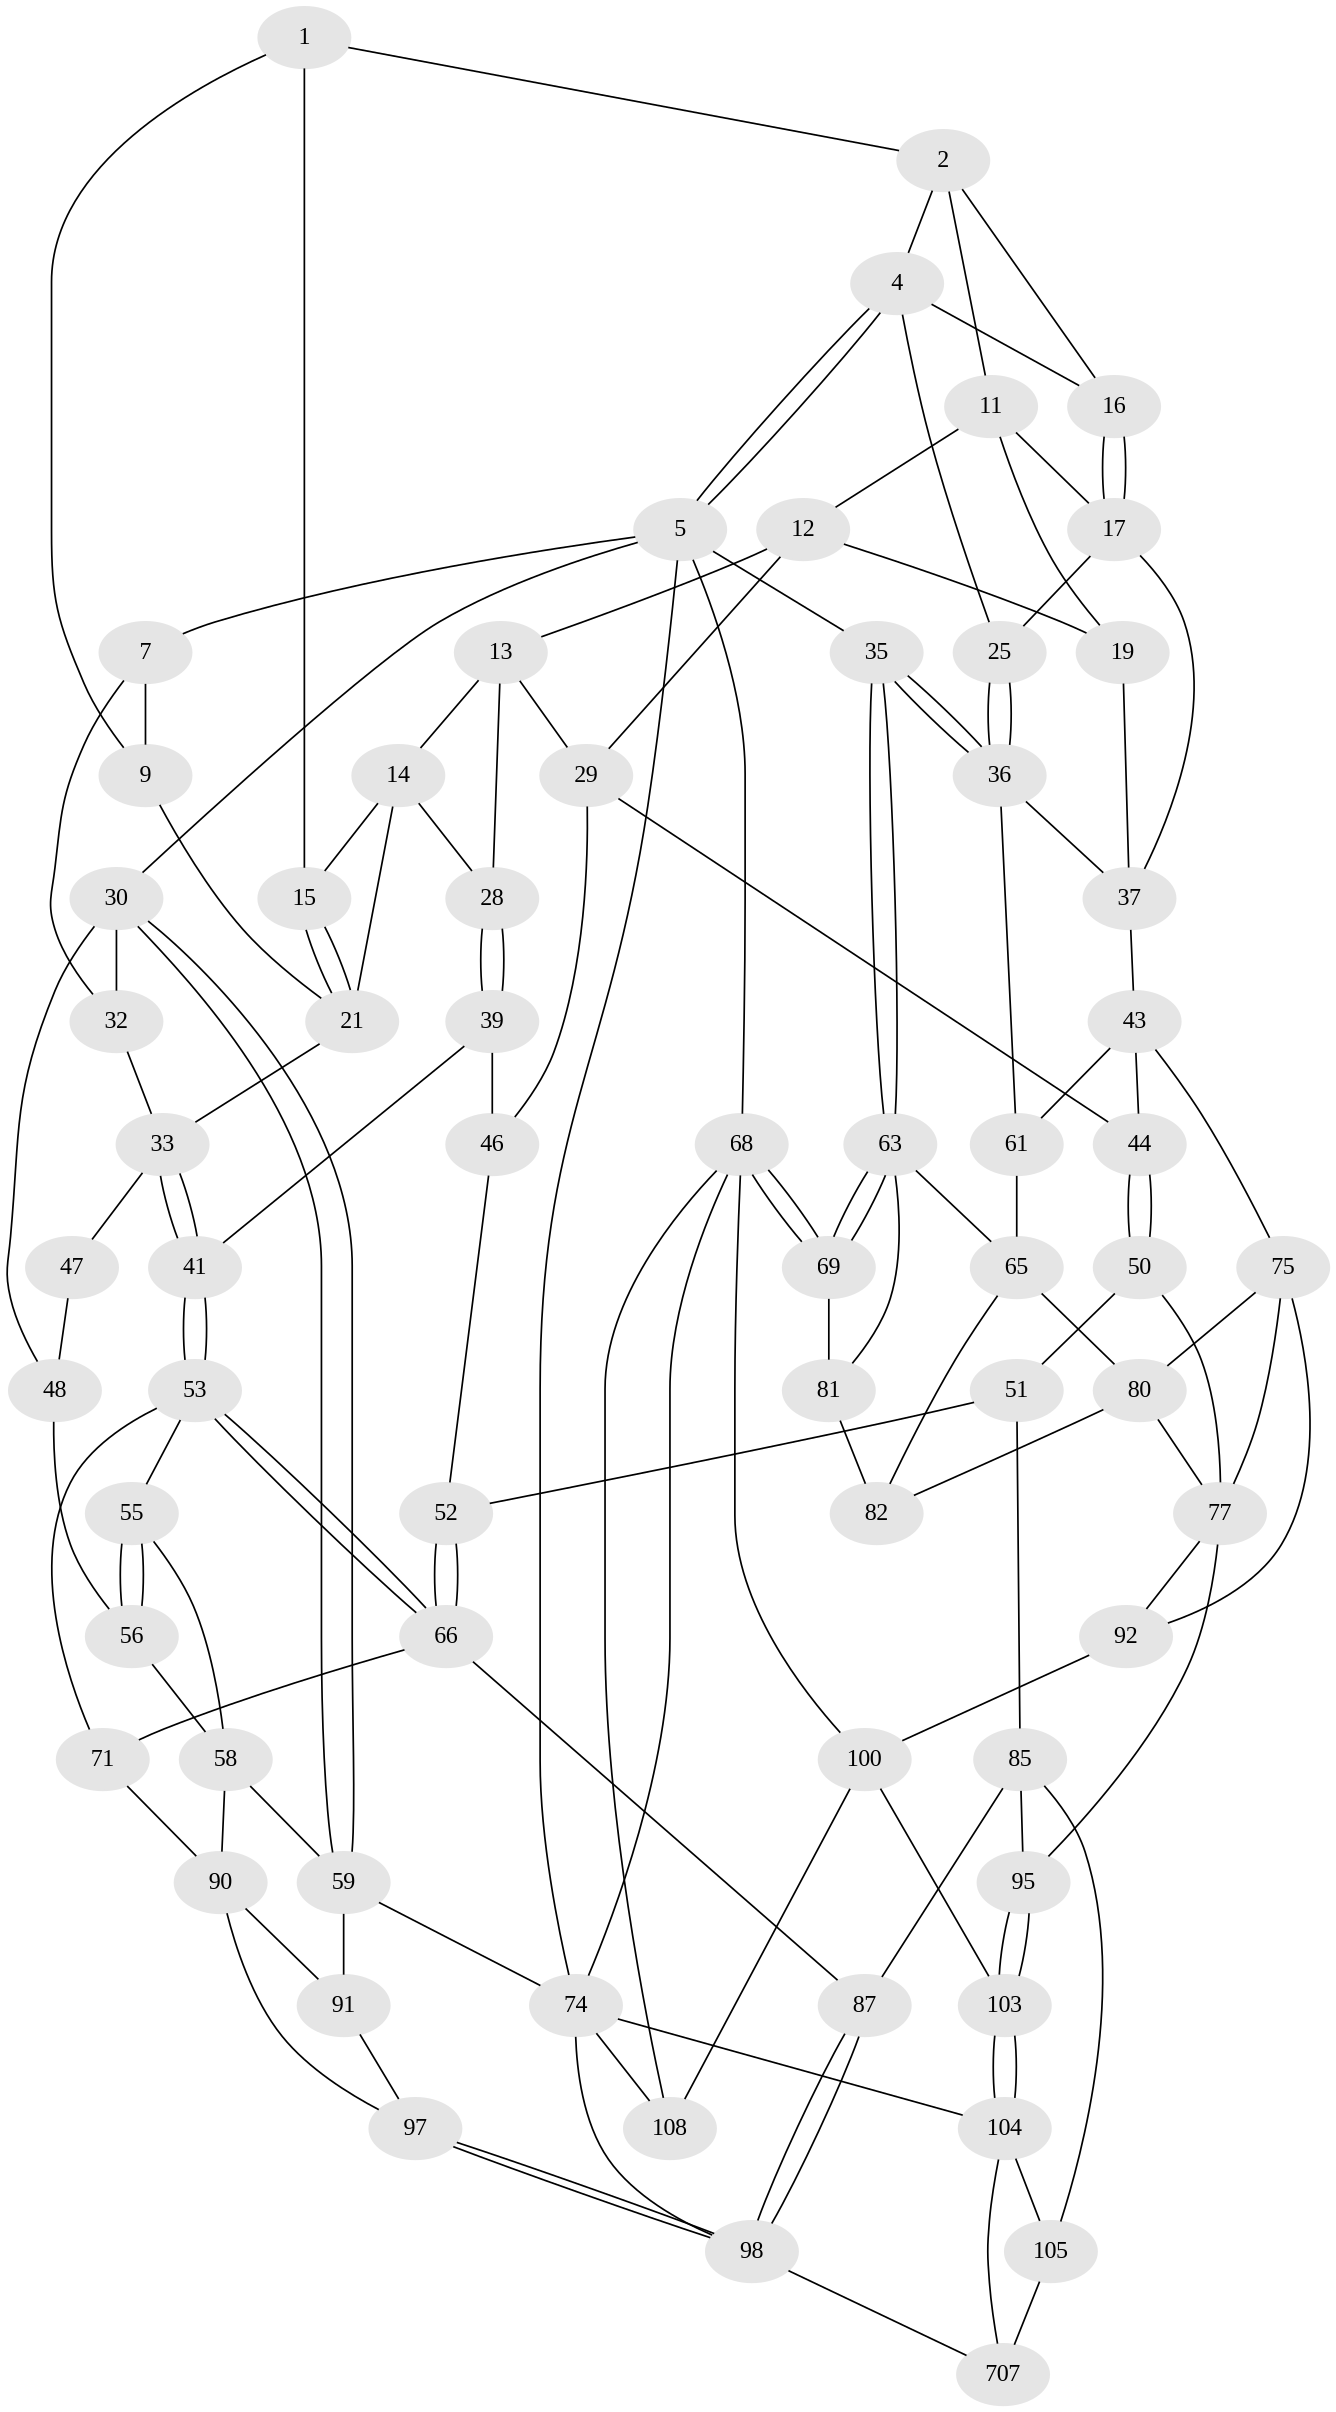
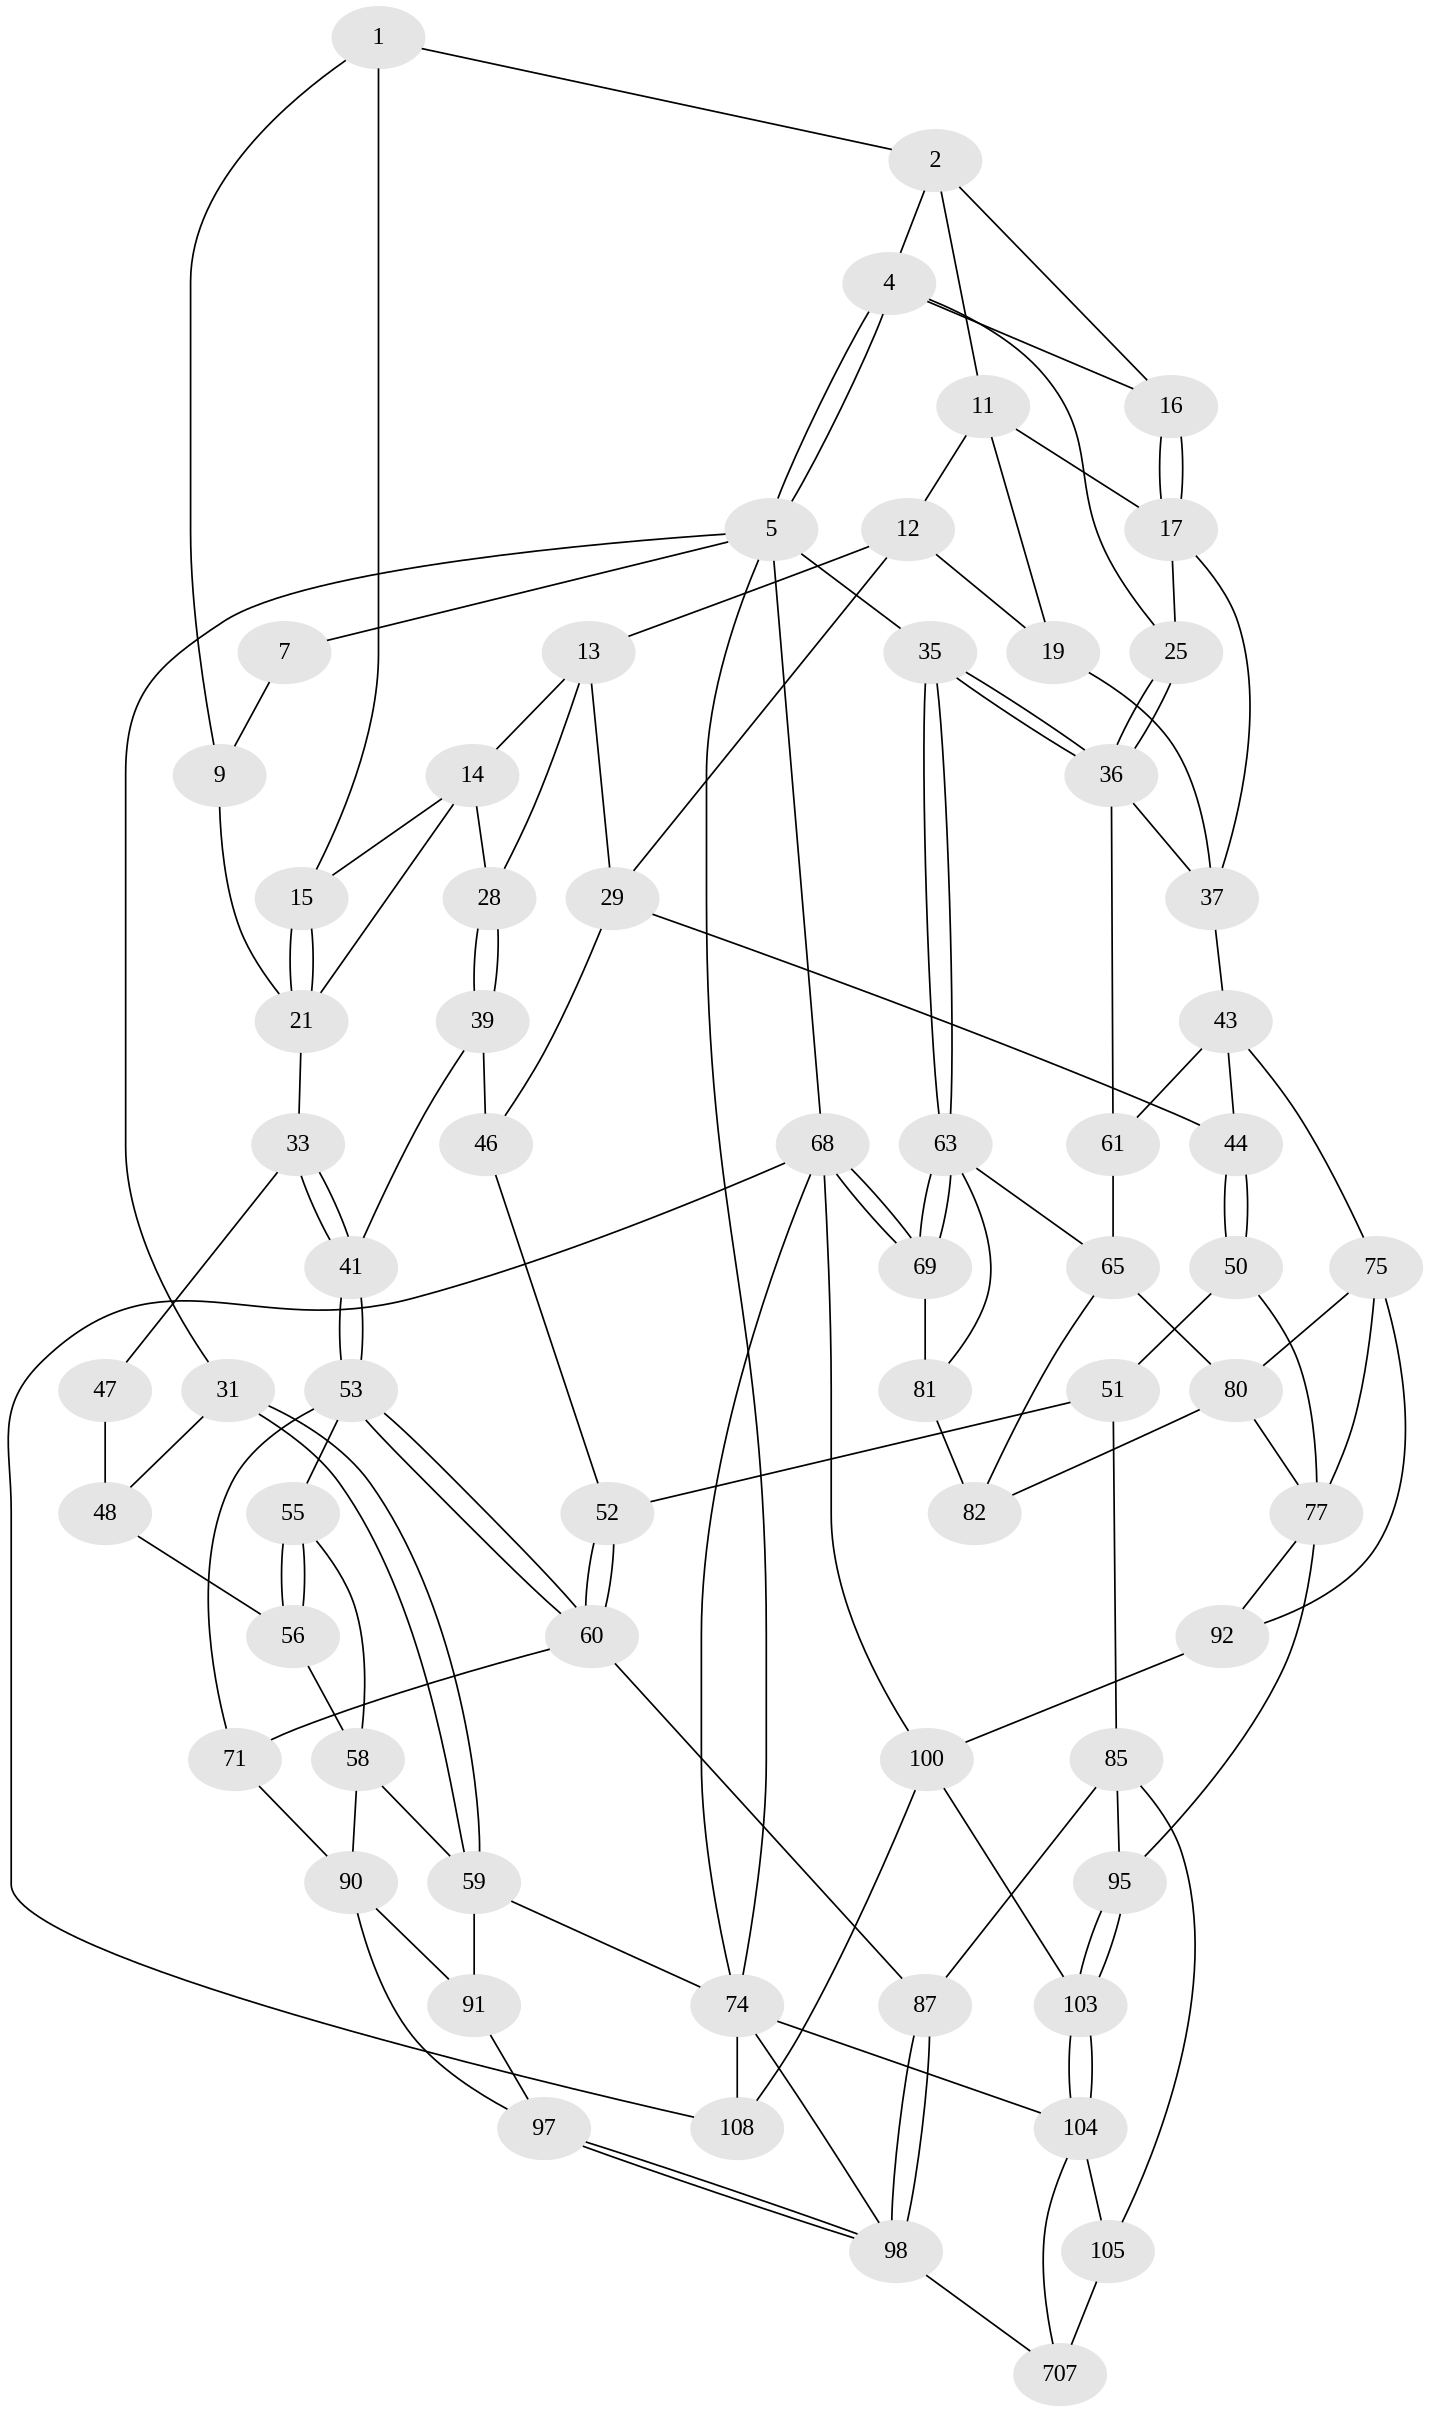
(116, 899) -> (228, 1391)
(116, 1022) -> none
(446, 1637) -> (592, 1637)
